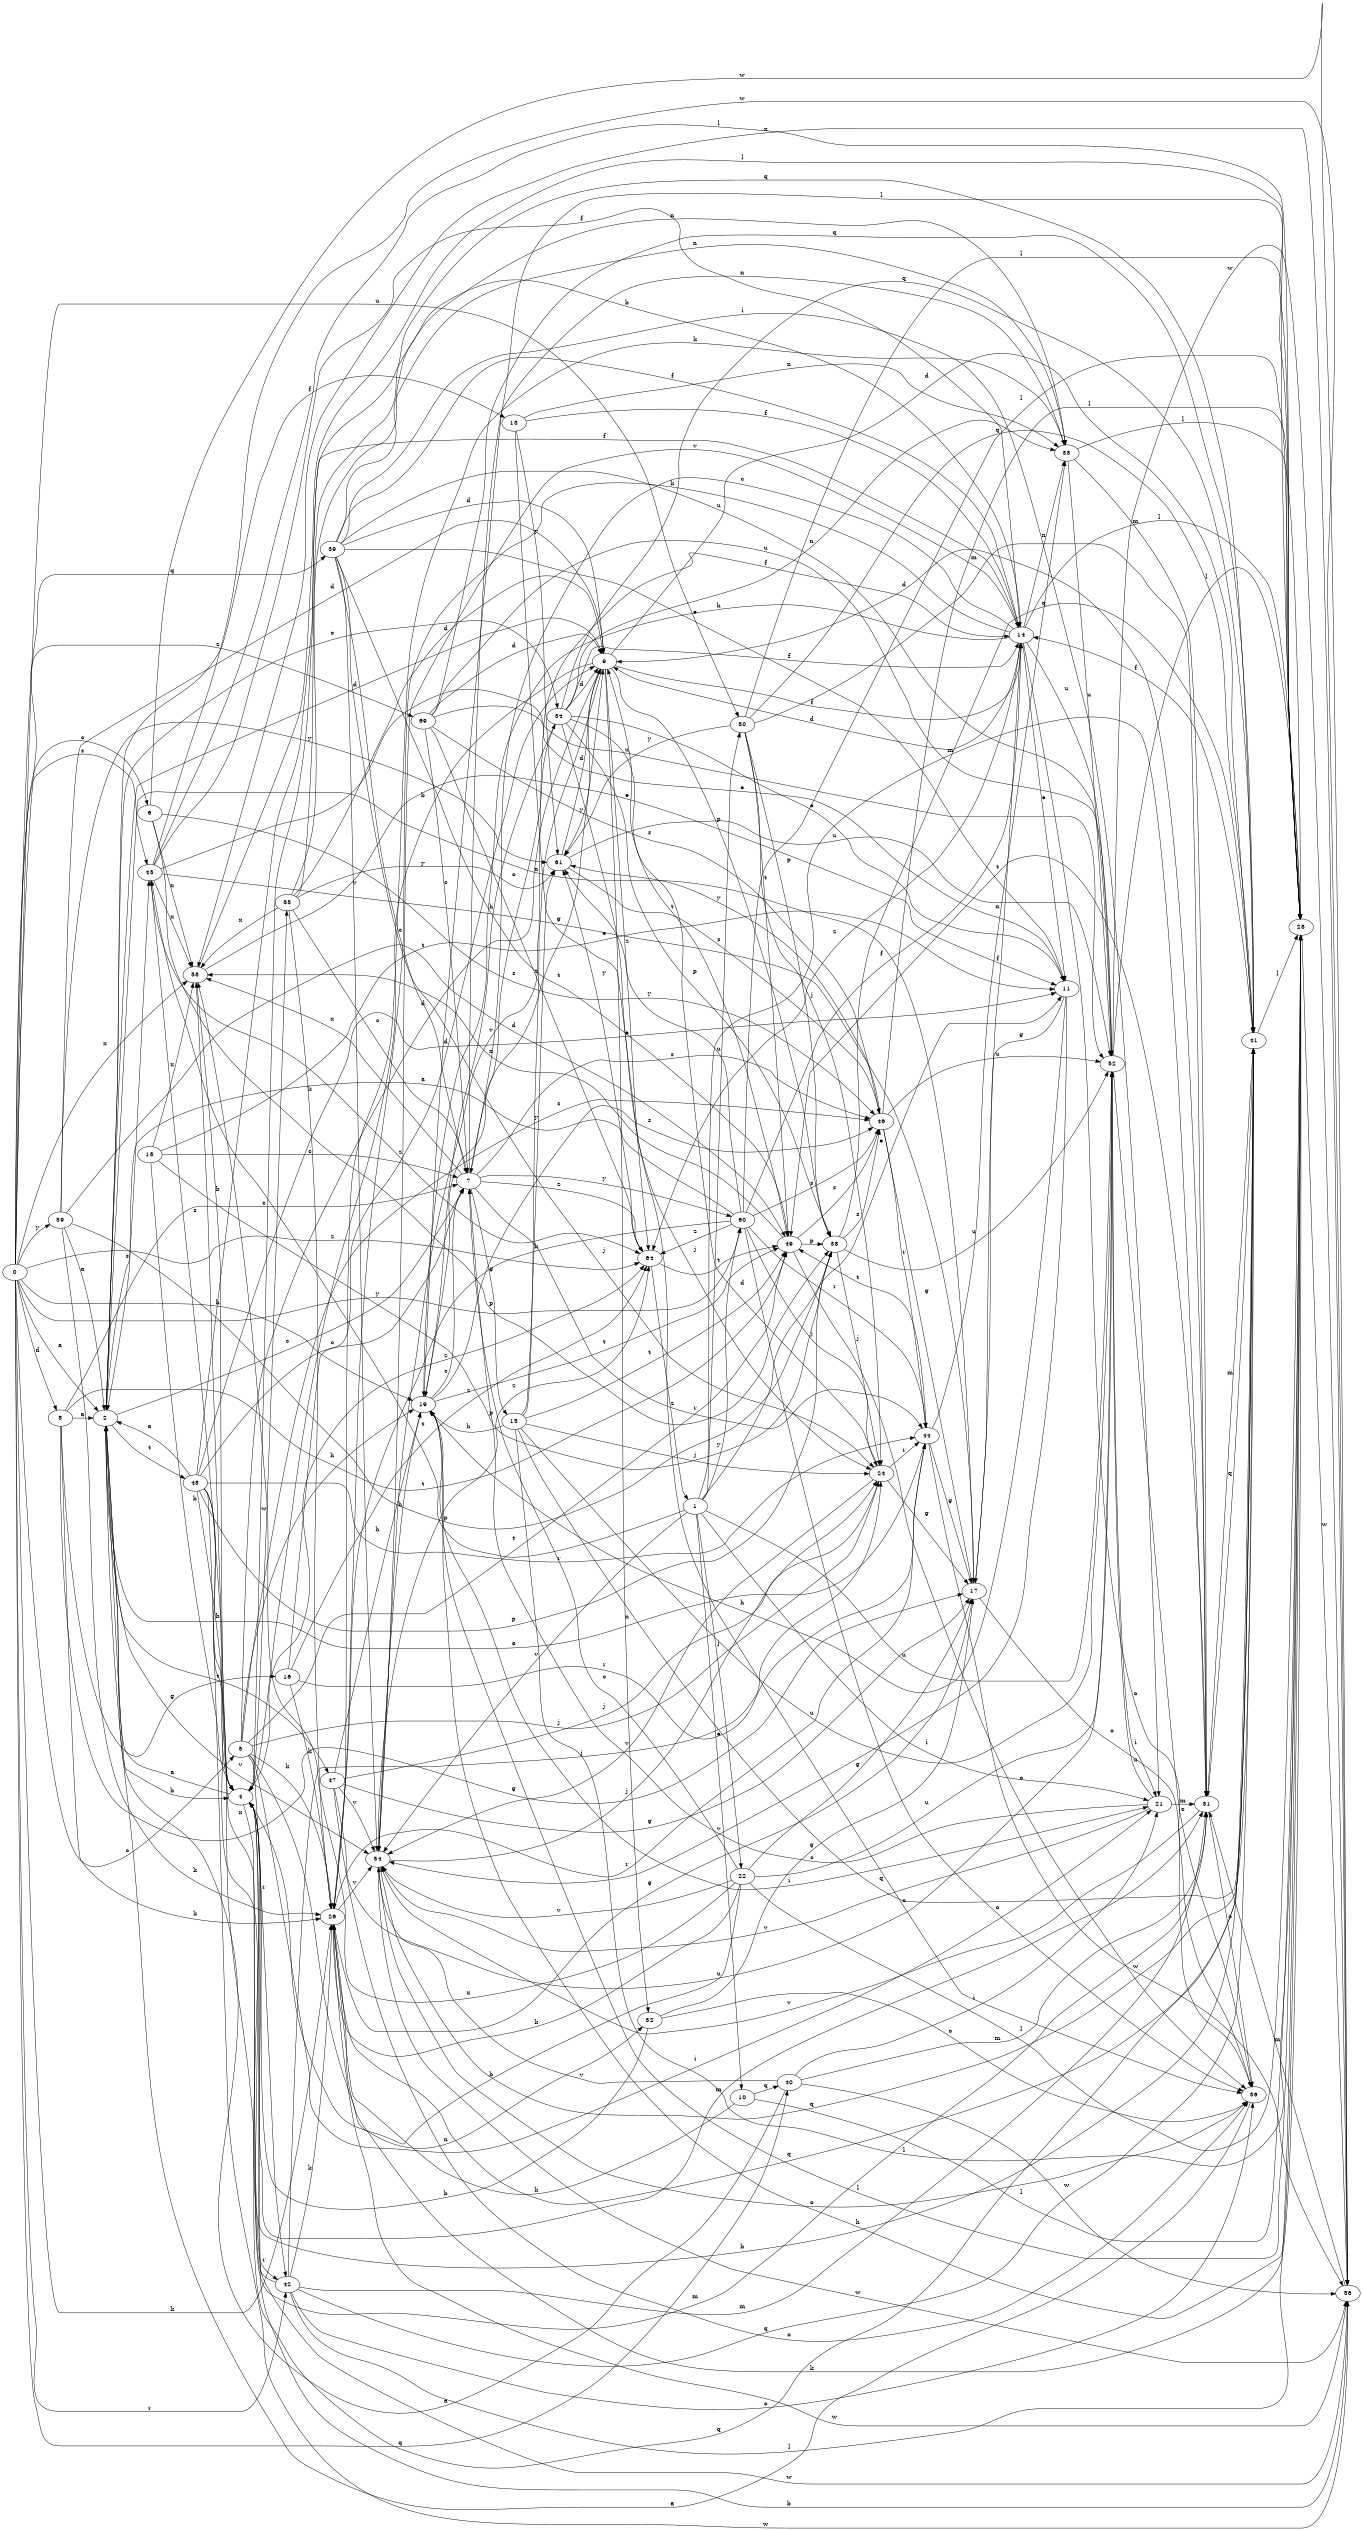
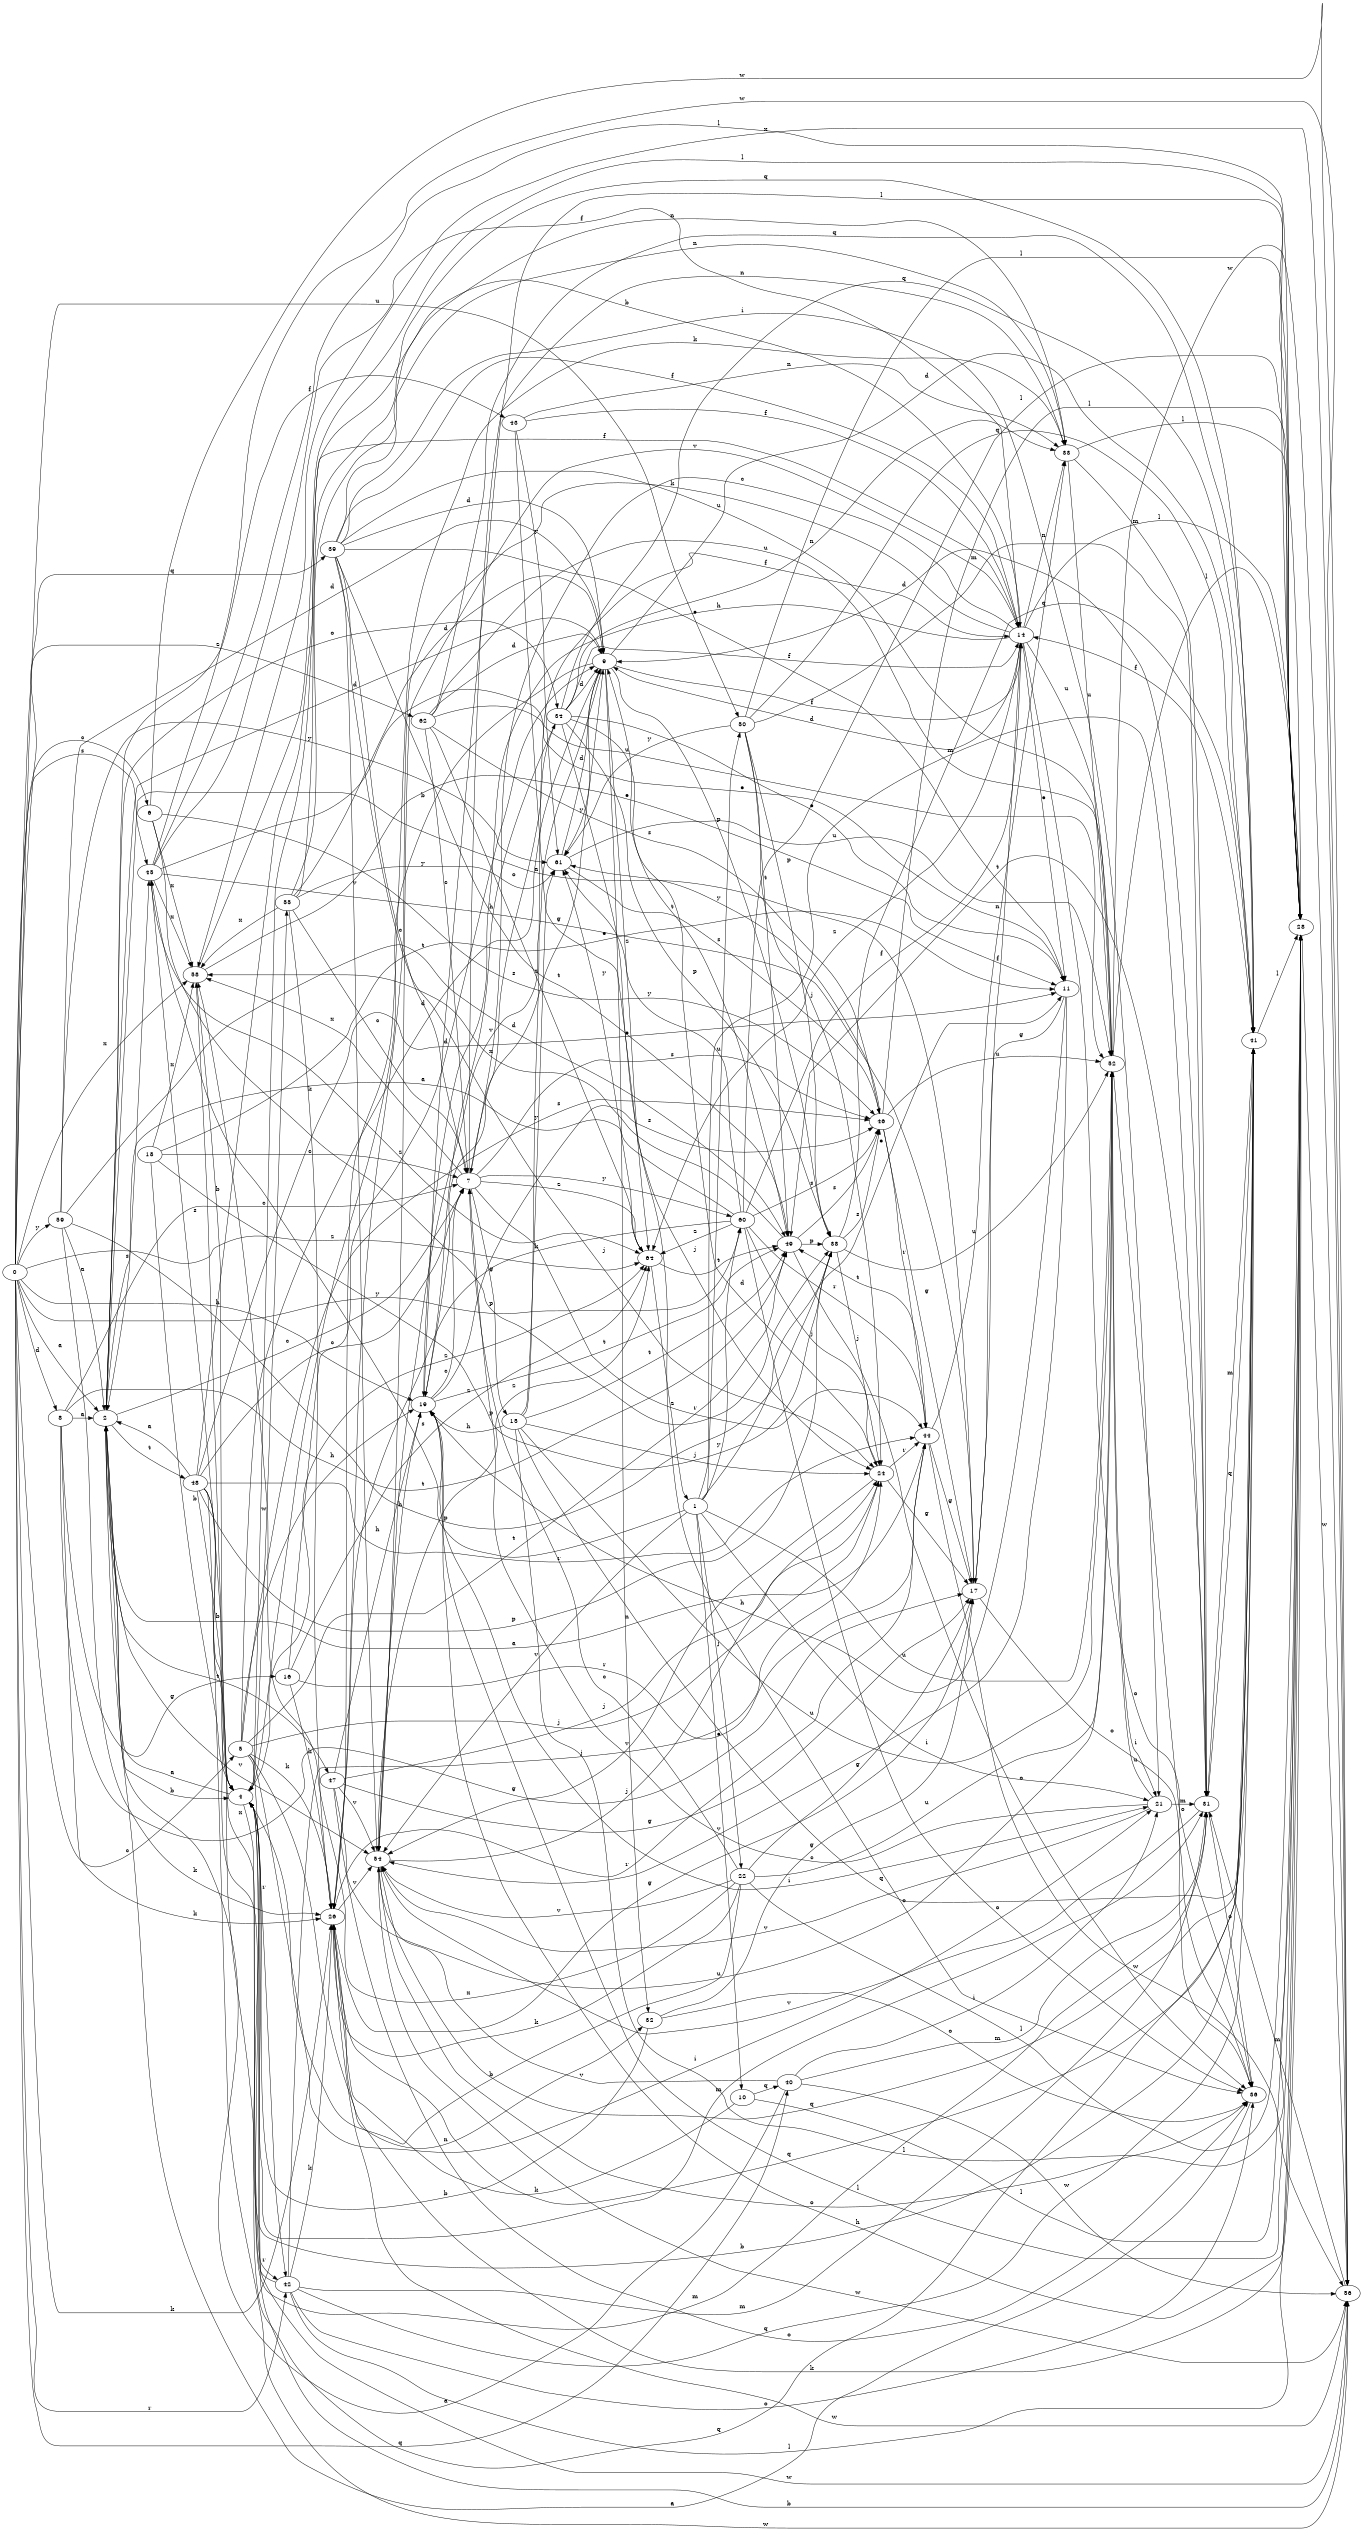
(514, 423) -> (514, 423)
(423, 721) -> (423, 721)
